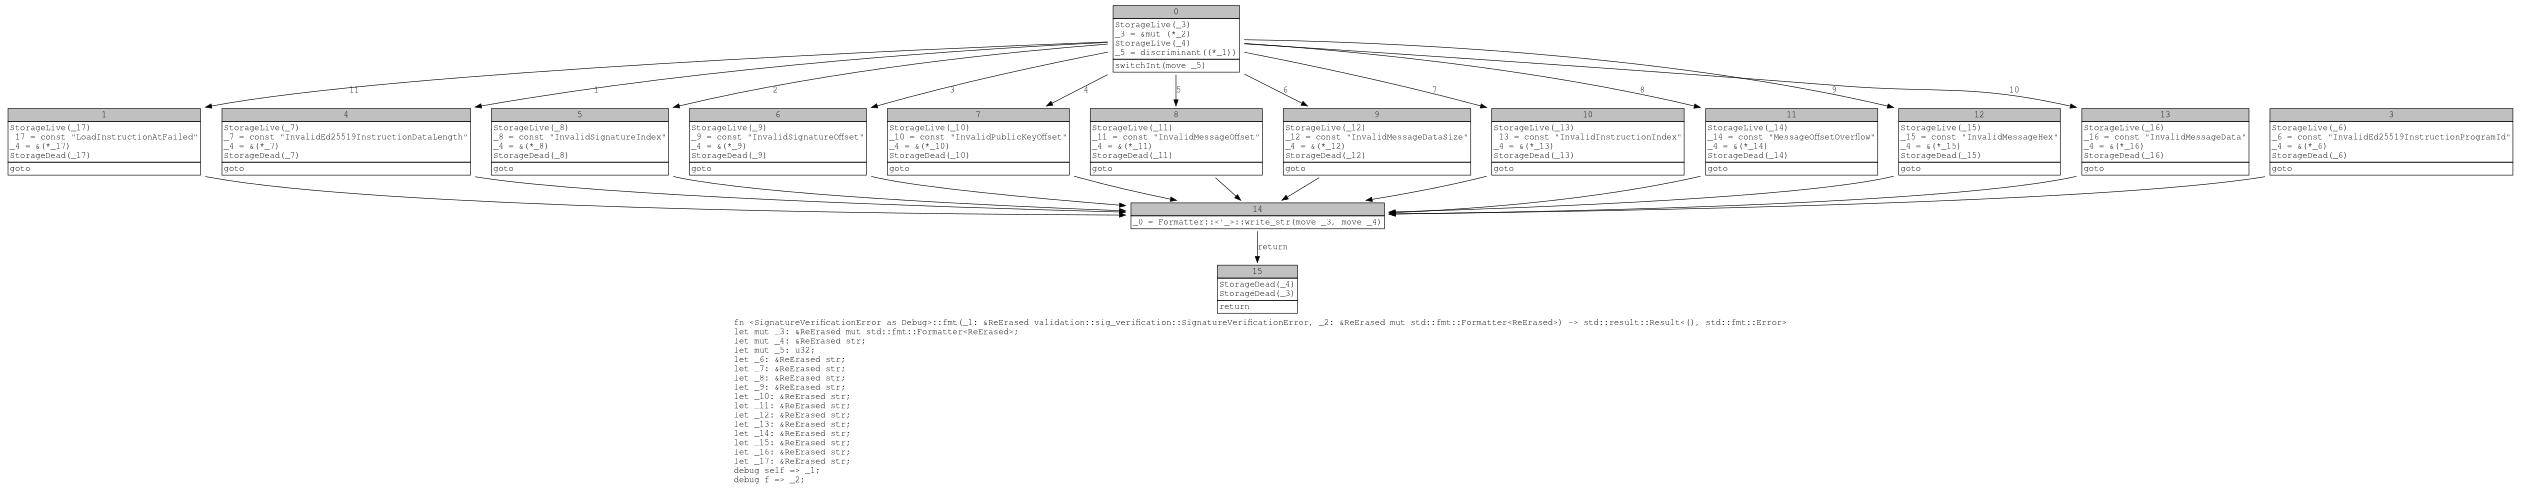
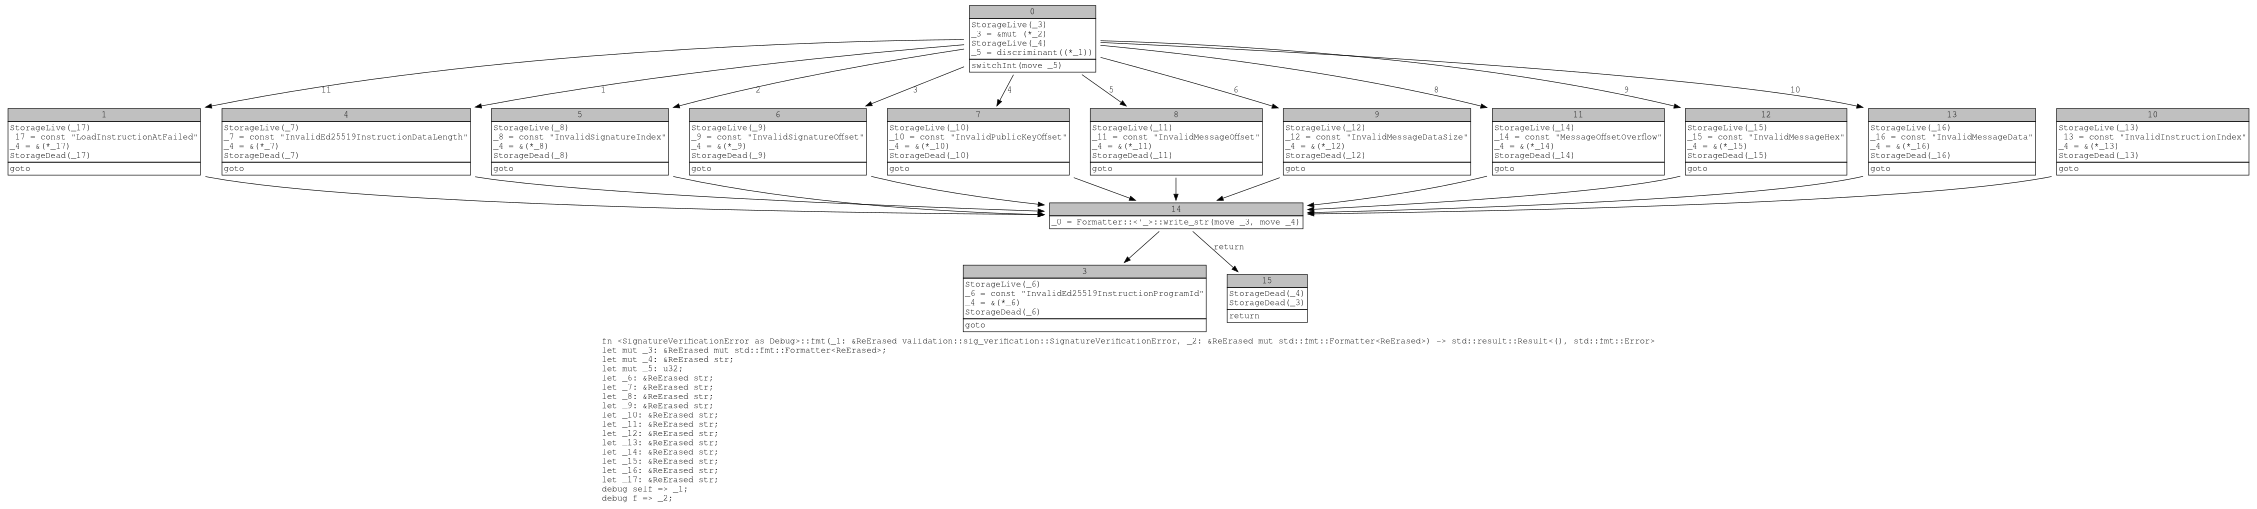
(1363, 77) -> none
(1831, 205) -> (1144, 245)
